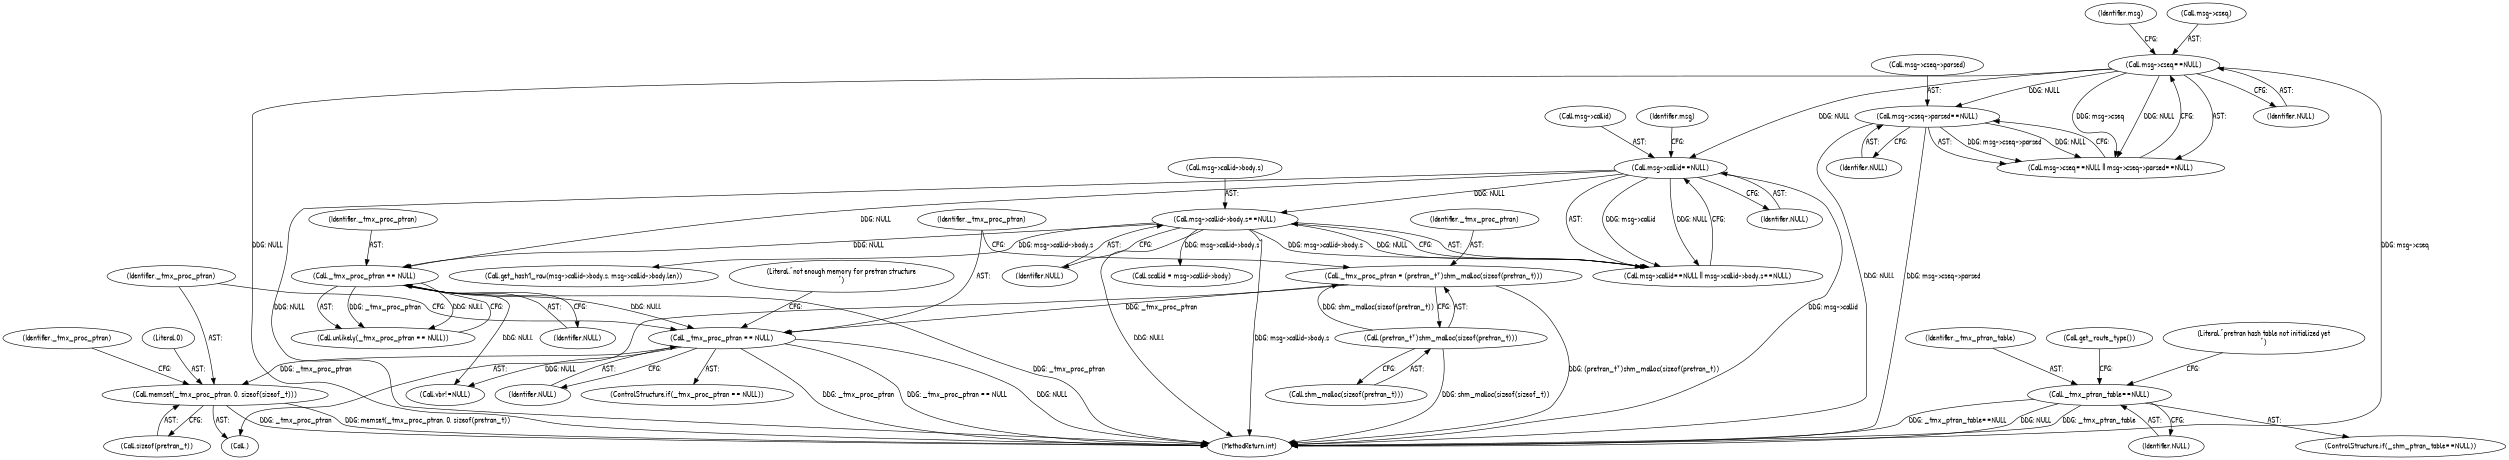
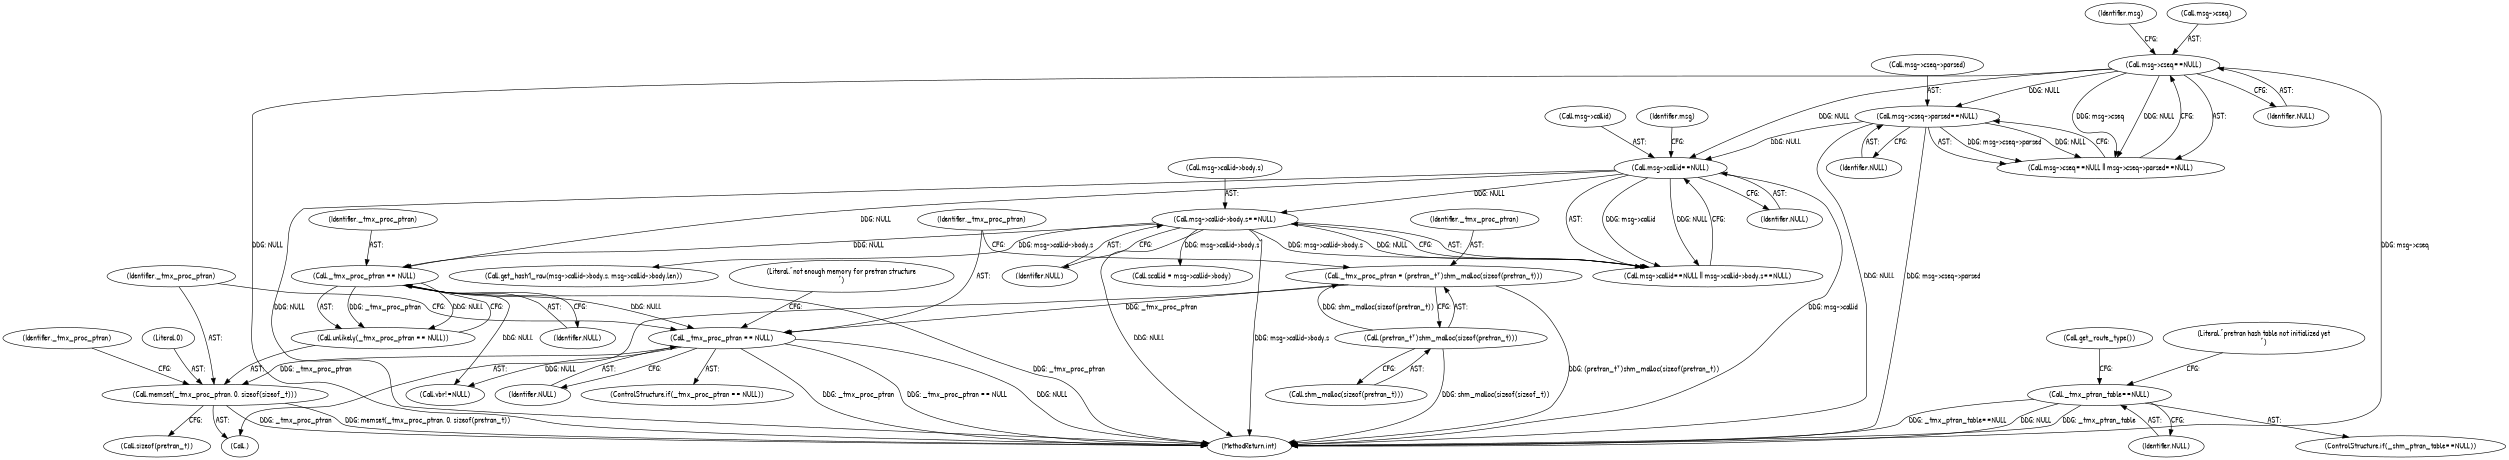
none -> (1786, 134)
(1971, 338) -> none
(162, 420) -> (269, 357)
